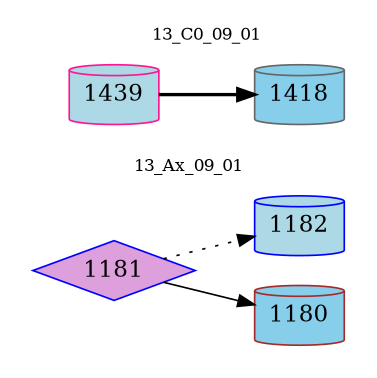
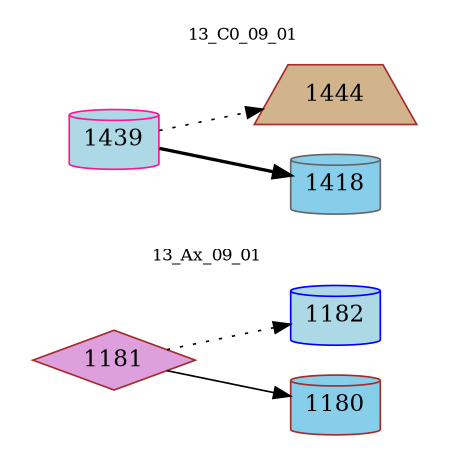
none -> (336, 95)
(114, 271) -> (114, 360)
